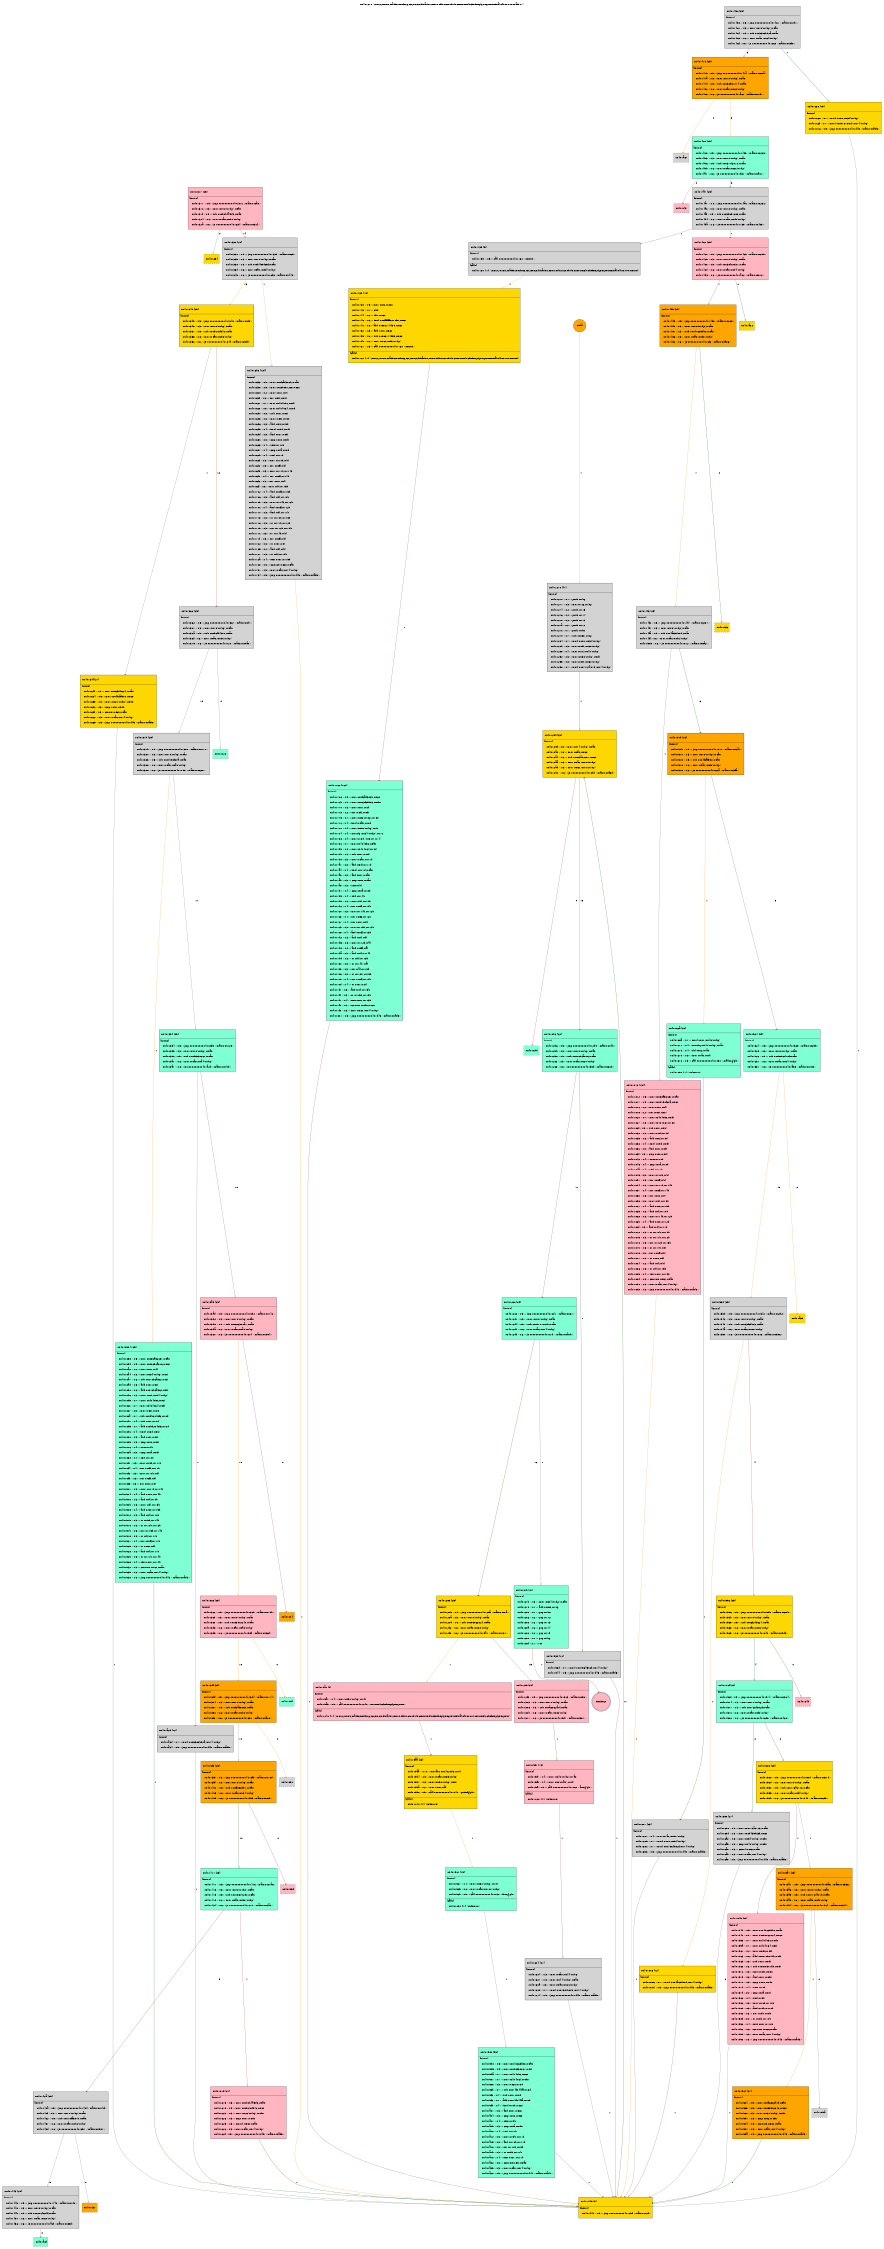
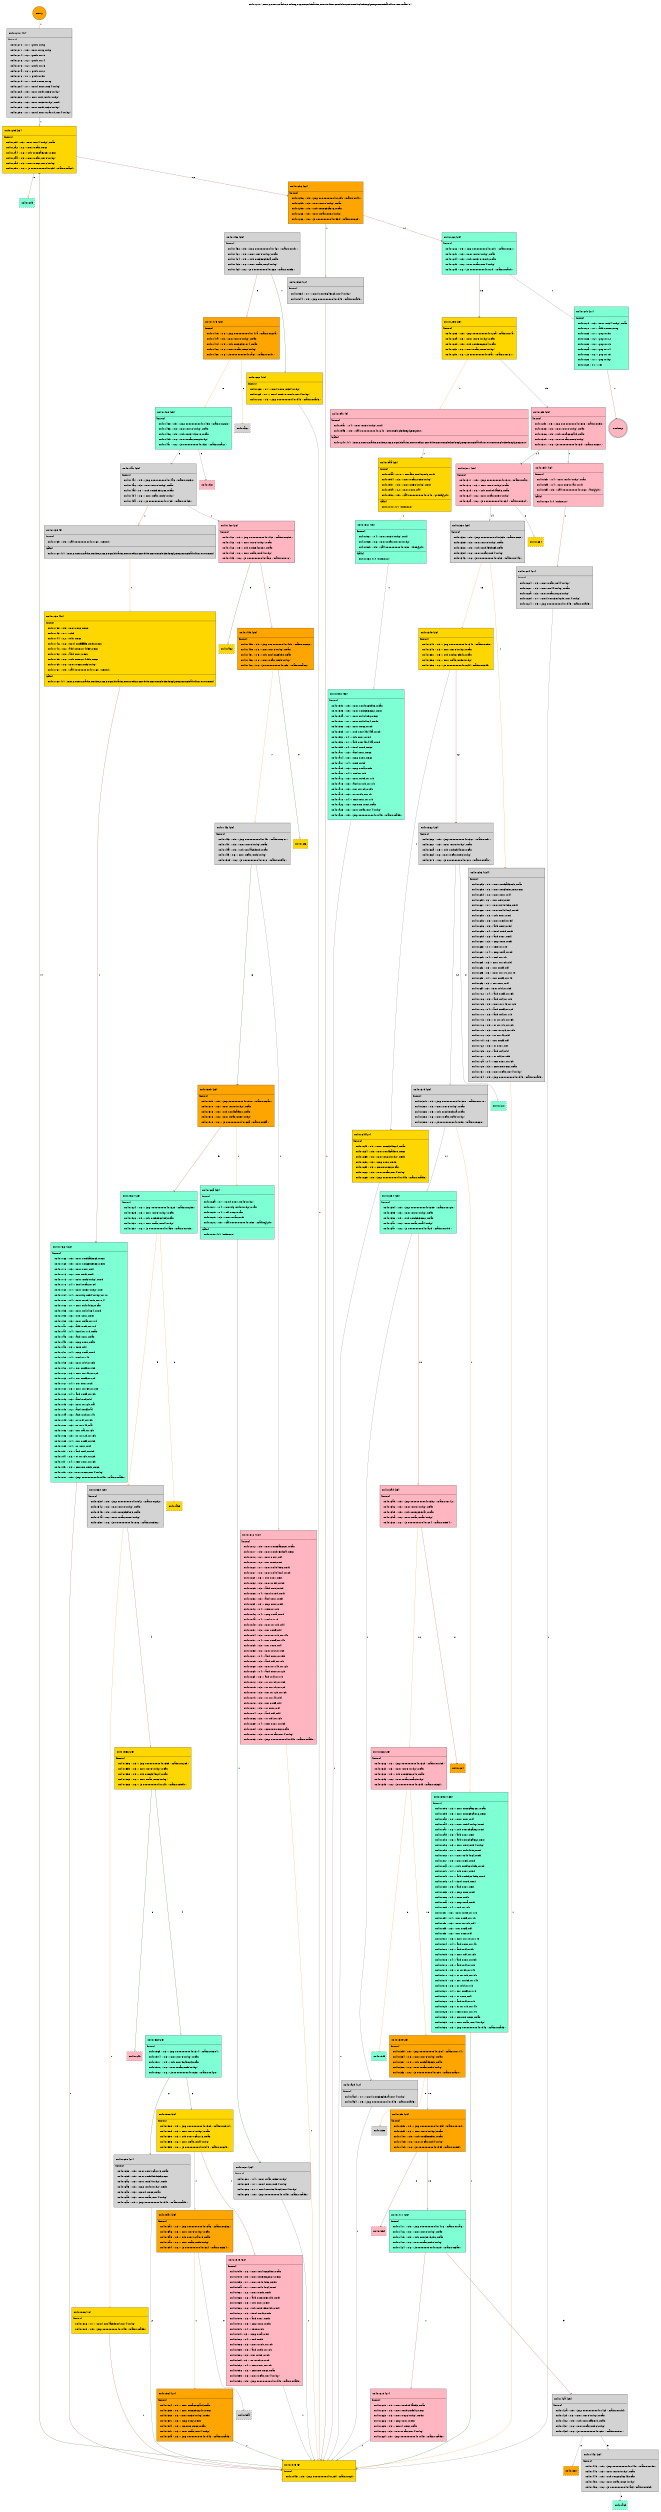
(580, 326) -> (39, 13)
none -> (531, 456)
(580, 1051) -> (326, 203)
